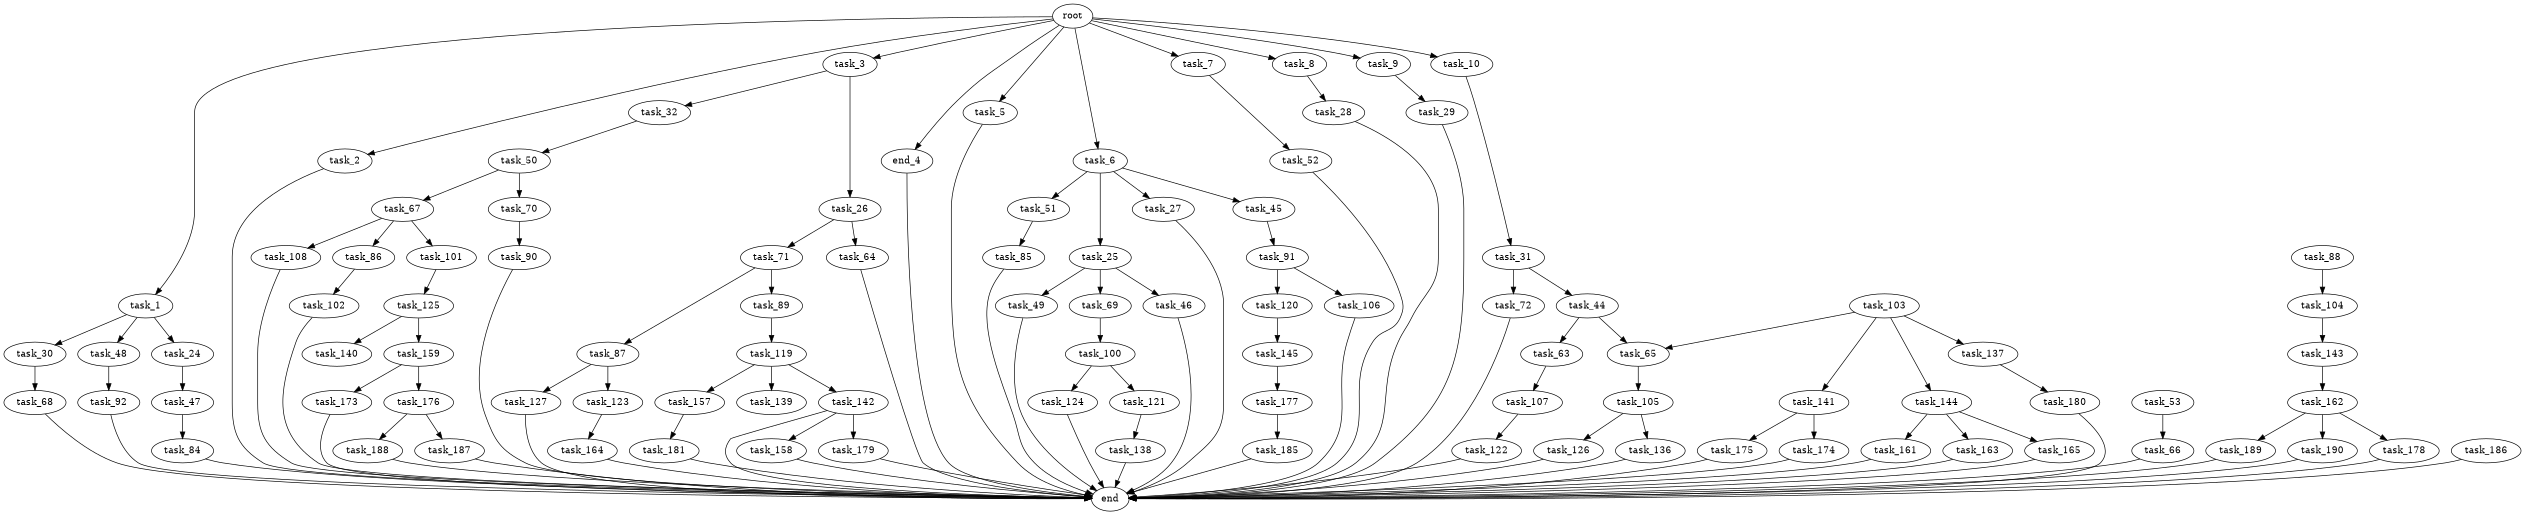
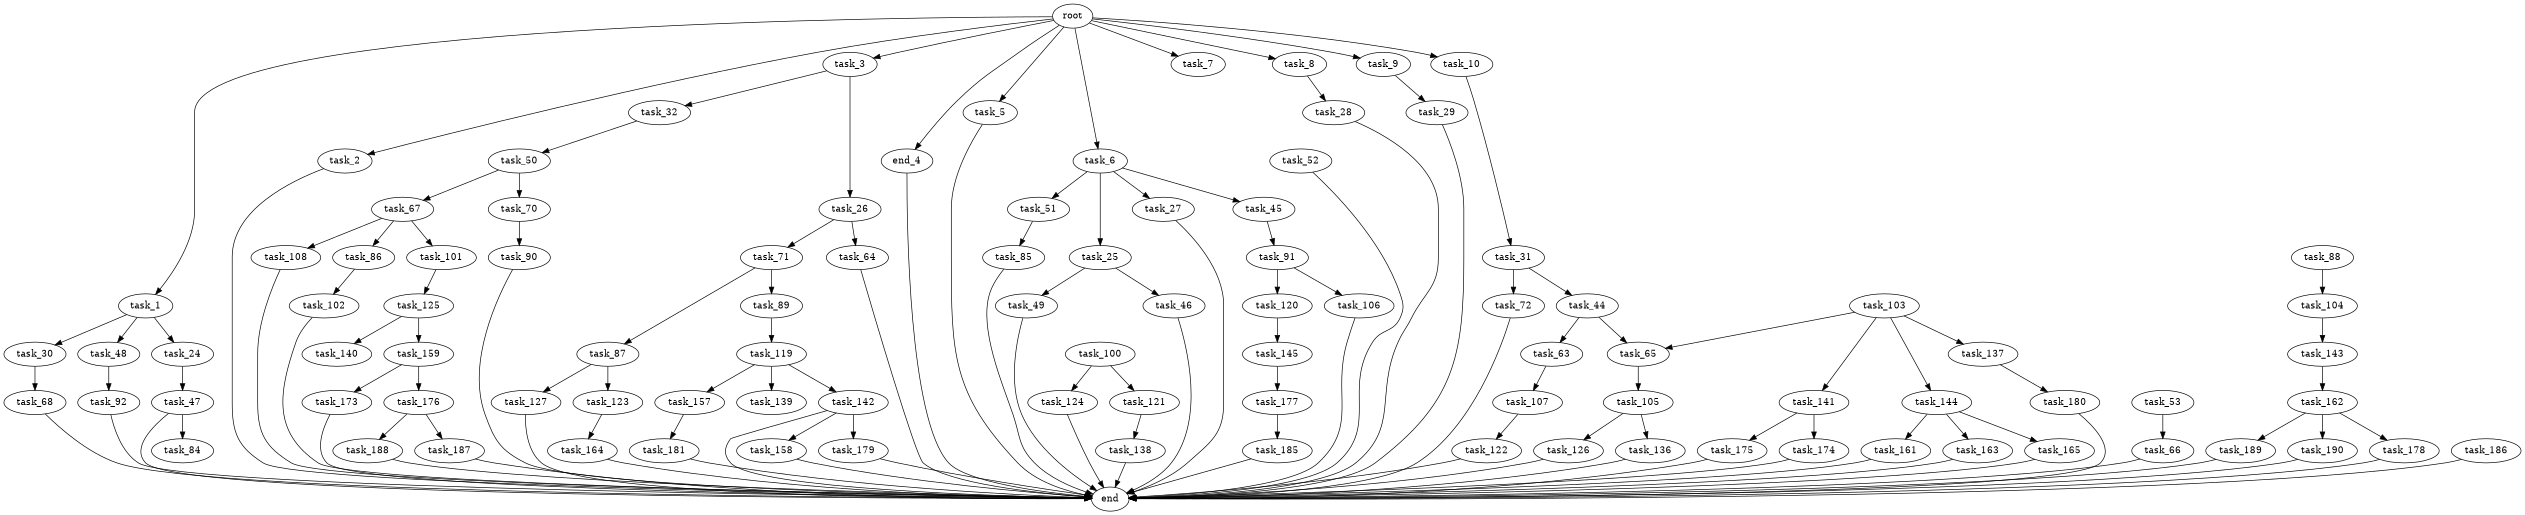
(1247, 110) -> none
(1100, 306) -> none
(644, 490) -> (584, 494)
